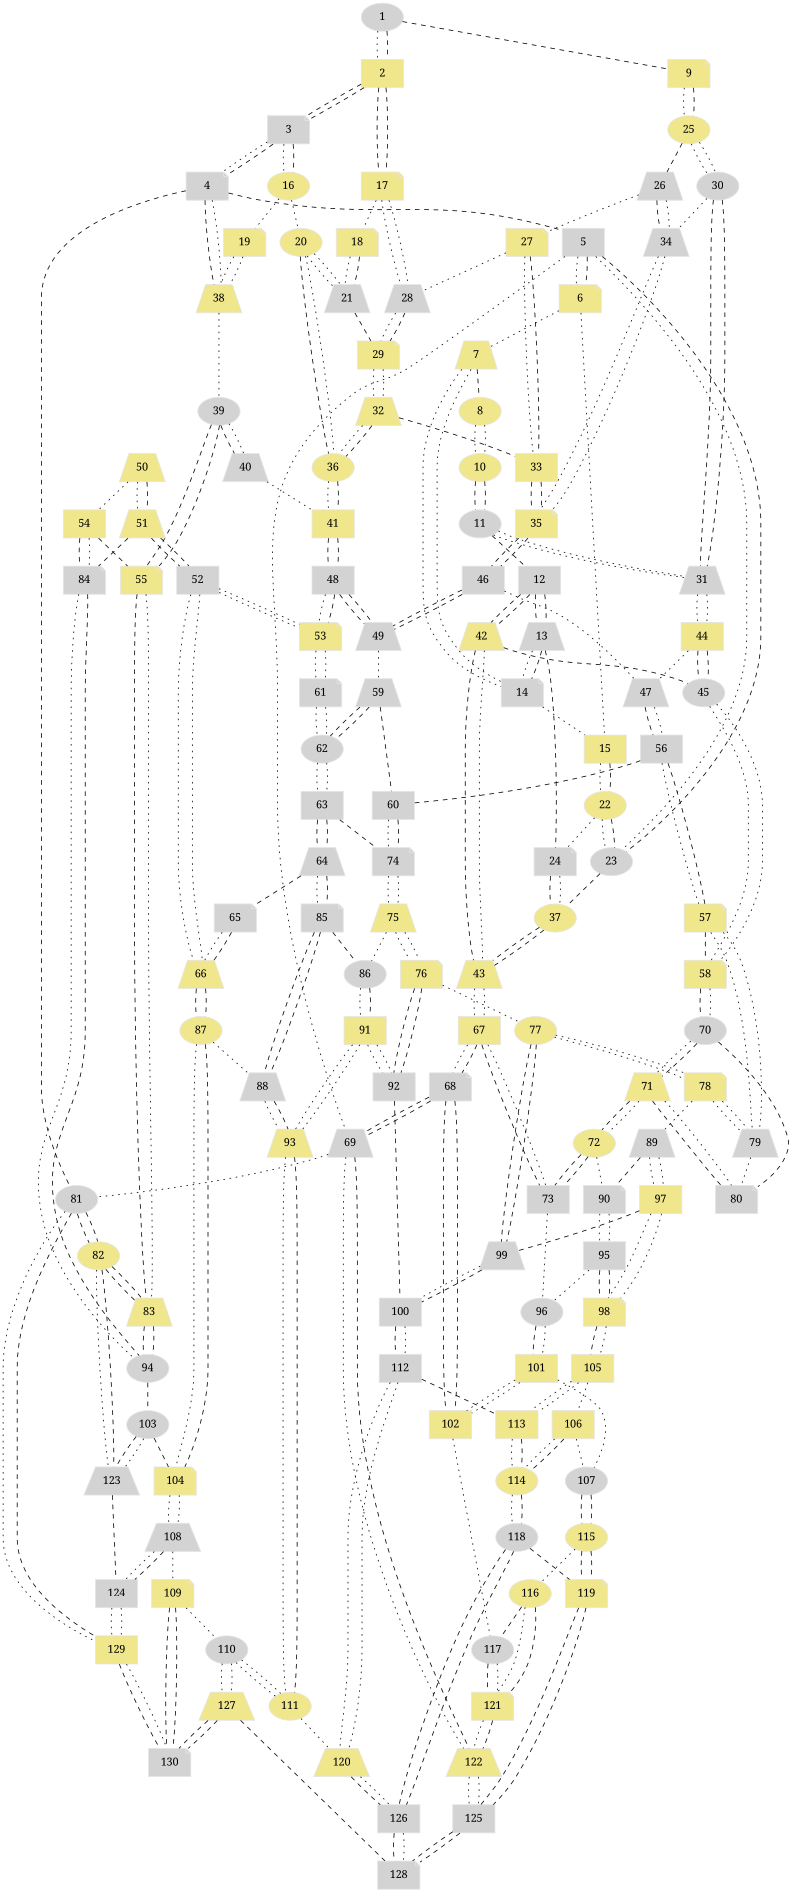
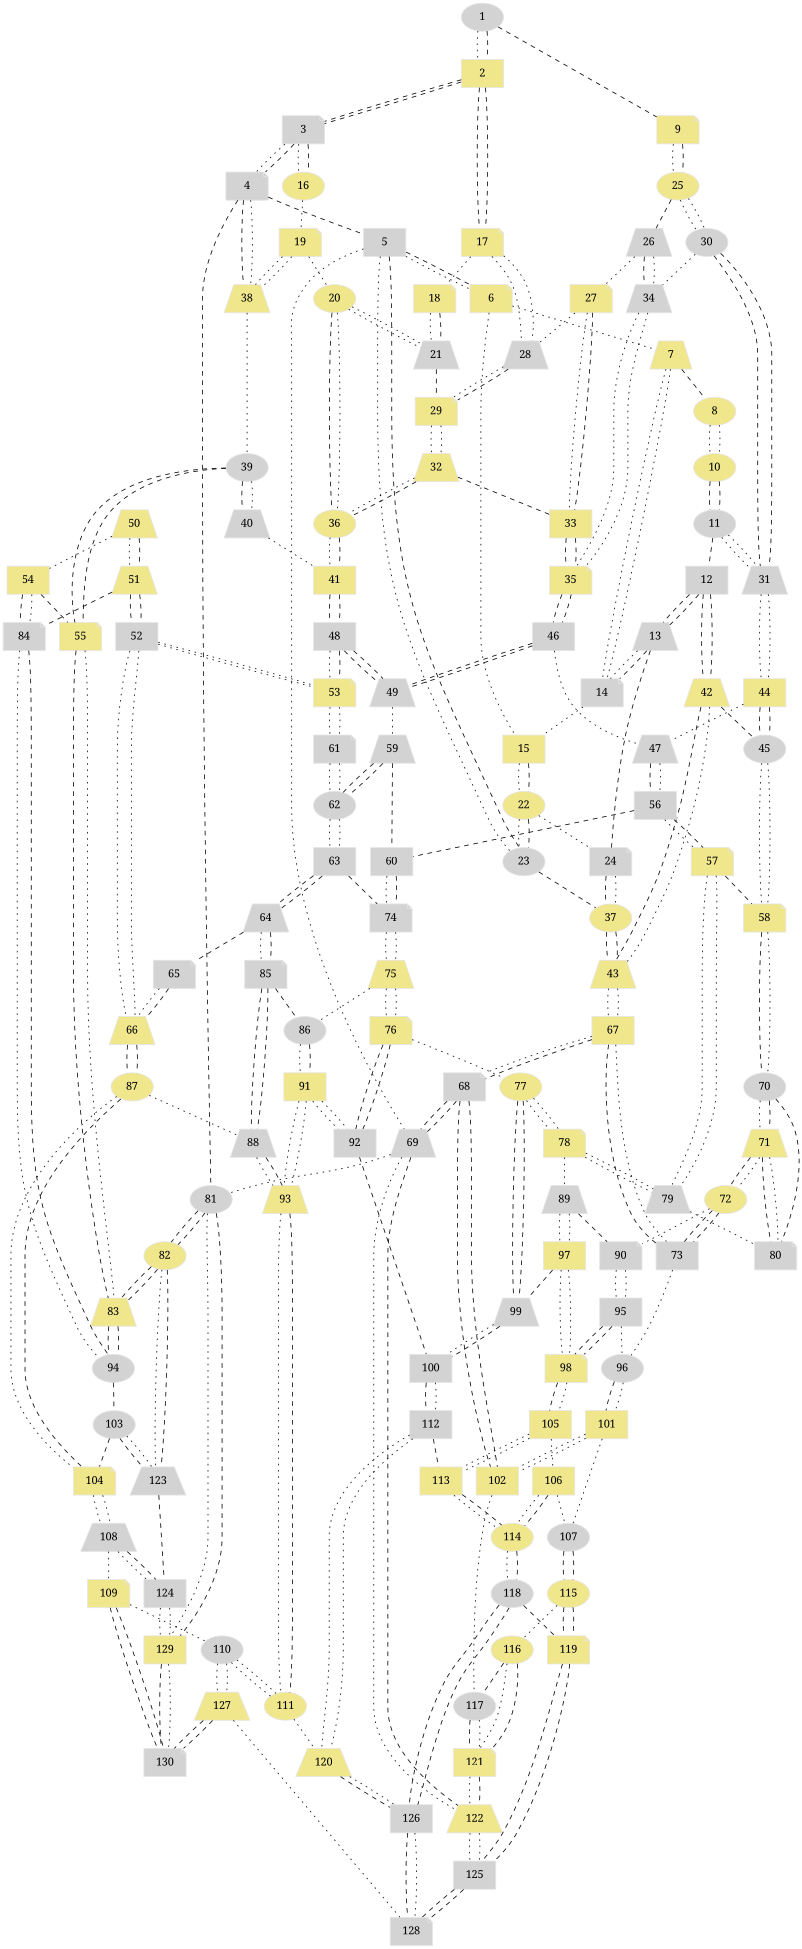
(295, 214) -> (316, 268)
(313, 1791) -> (317, 1819)
